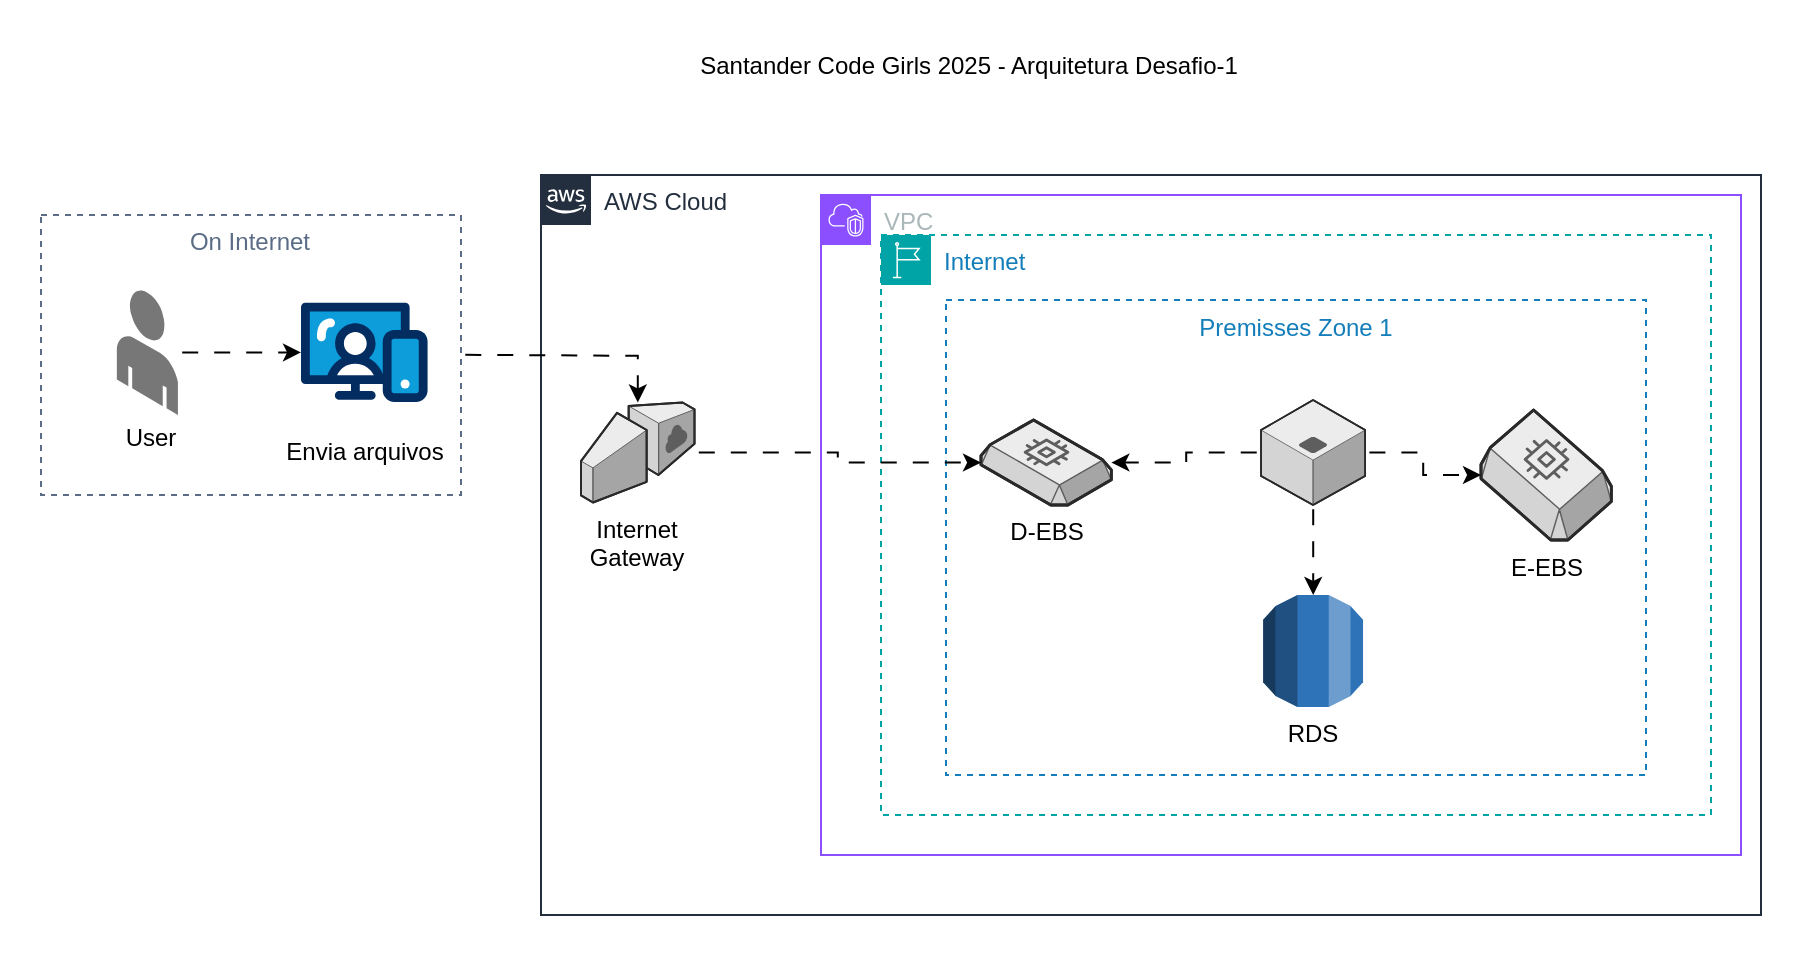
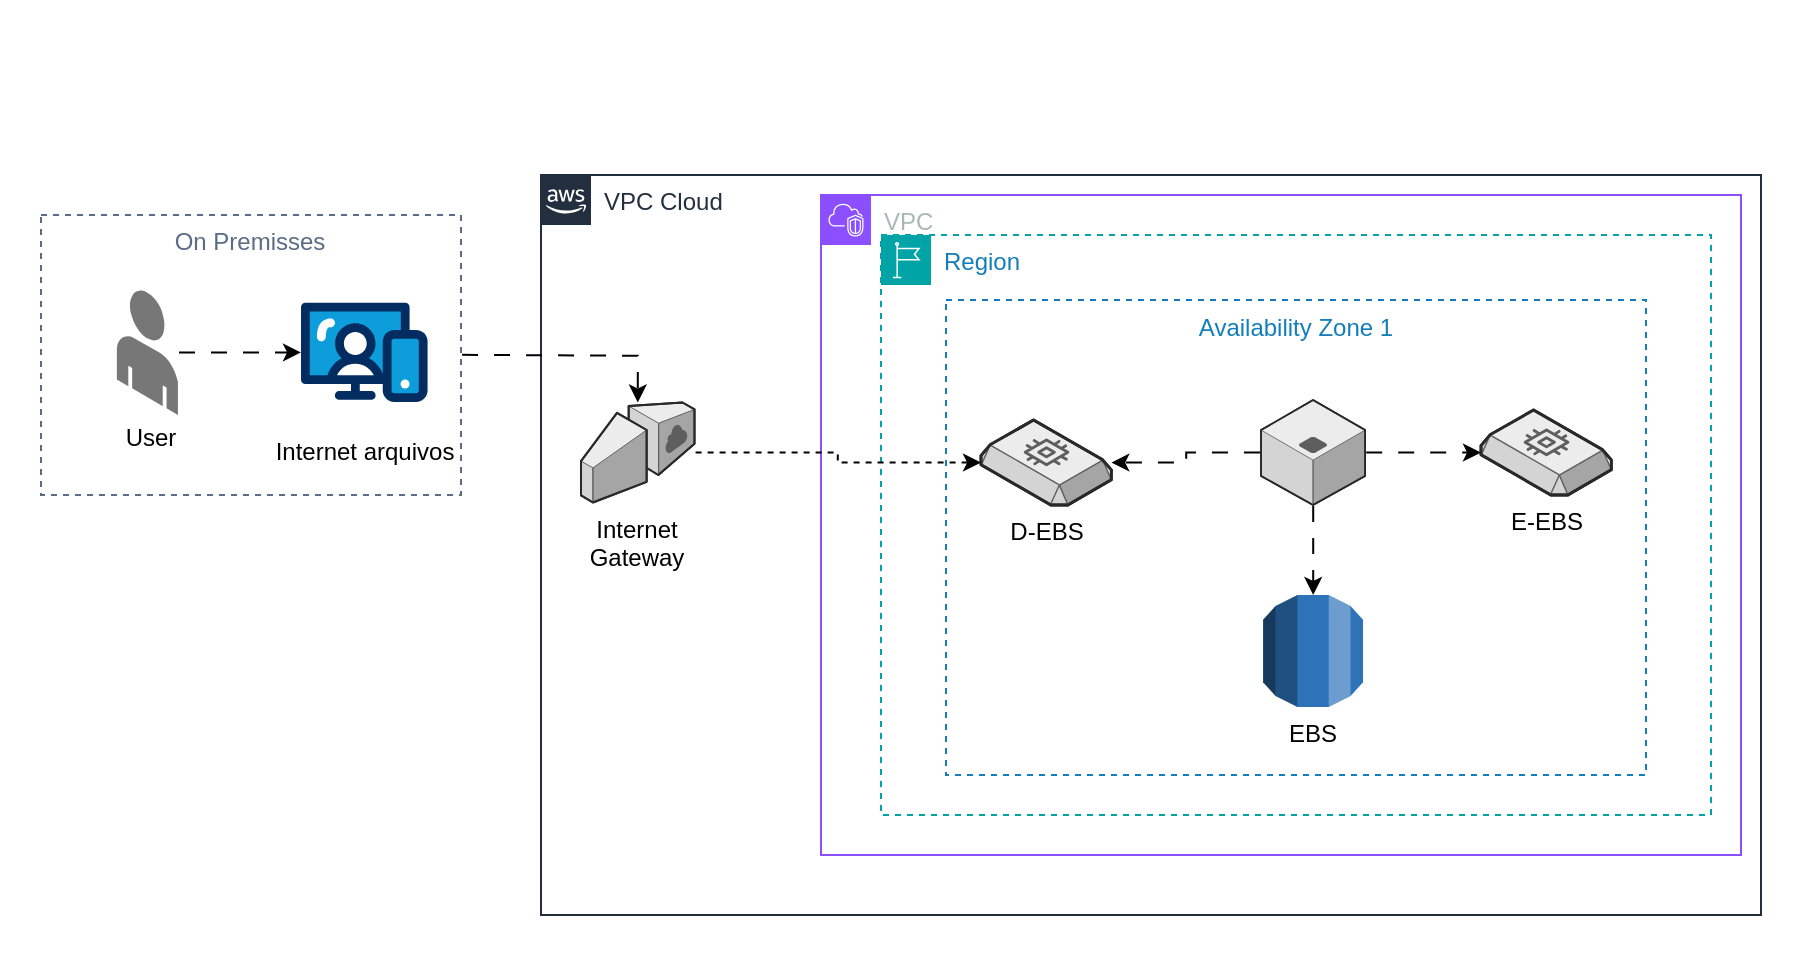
(968, 67) -> none
(659, 203) -> (659, 203)
(251, 243) -> (251, 243)
(999, 263) -> (982, 263)
(1297, 329) -> (1297, 329)
(366, 453) -> (366, 453)
(836, 453) -> (836, 453)
(1546, 475) -> (1546, 453)
(1314, 735) -> (1314, 735)
